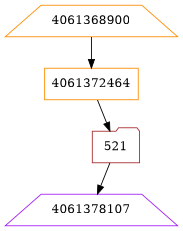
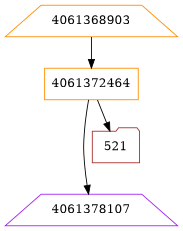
(91, 21) -> (91, 21)
(105, 174) -> (84, 143)
